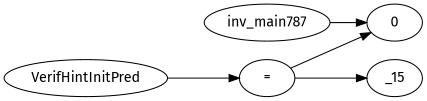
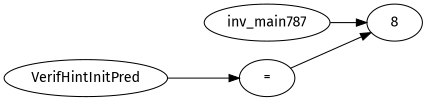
(395, 23) -> (395, 23)
(395, 78) -> none
